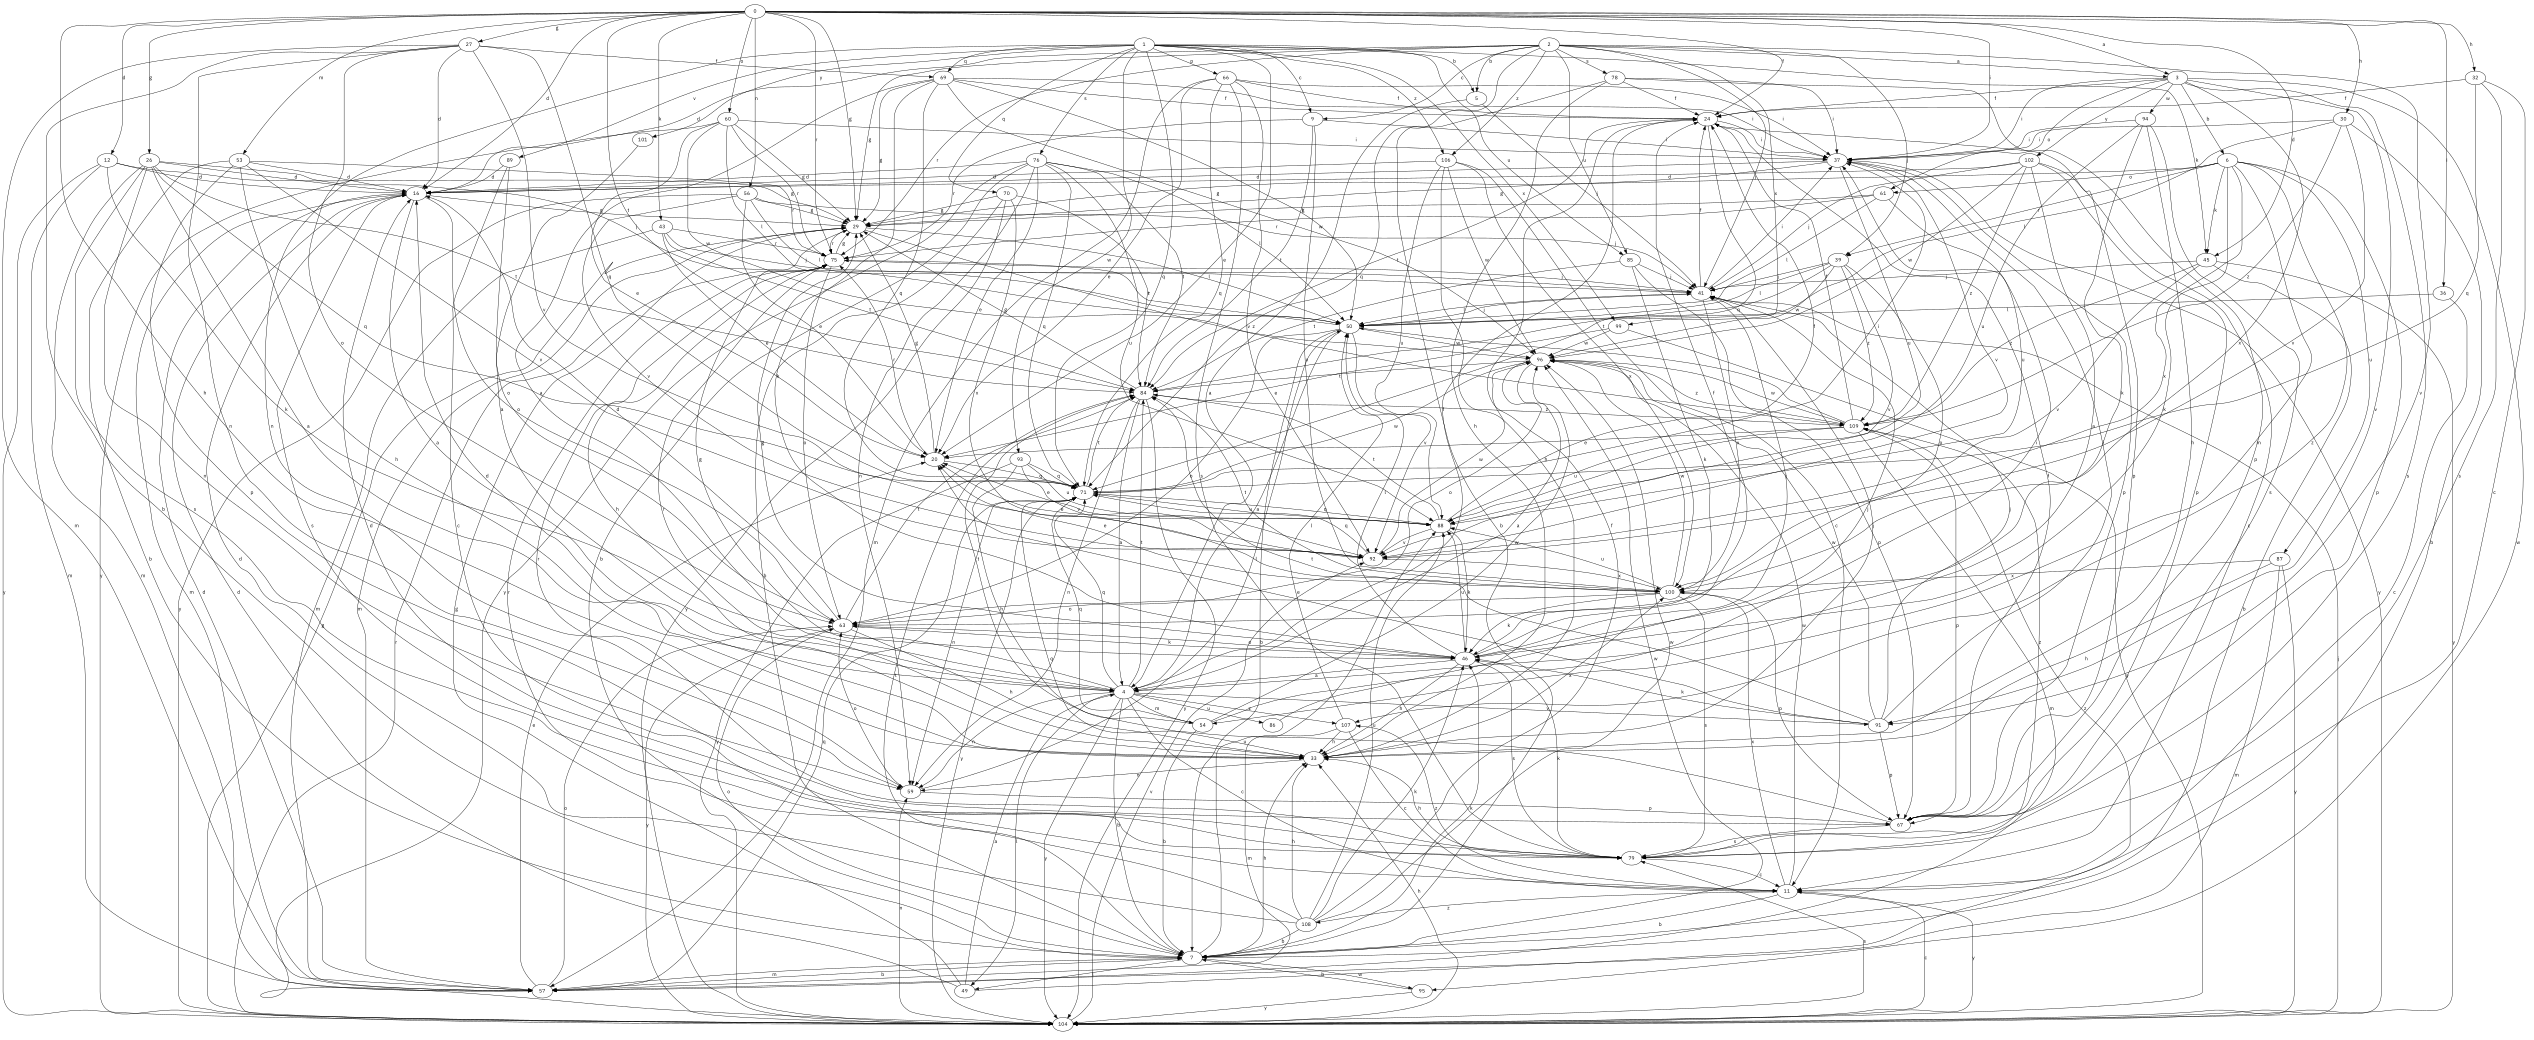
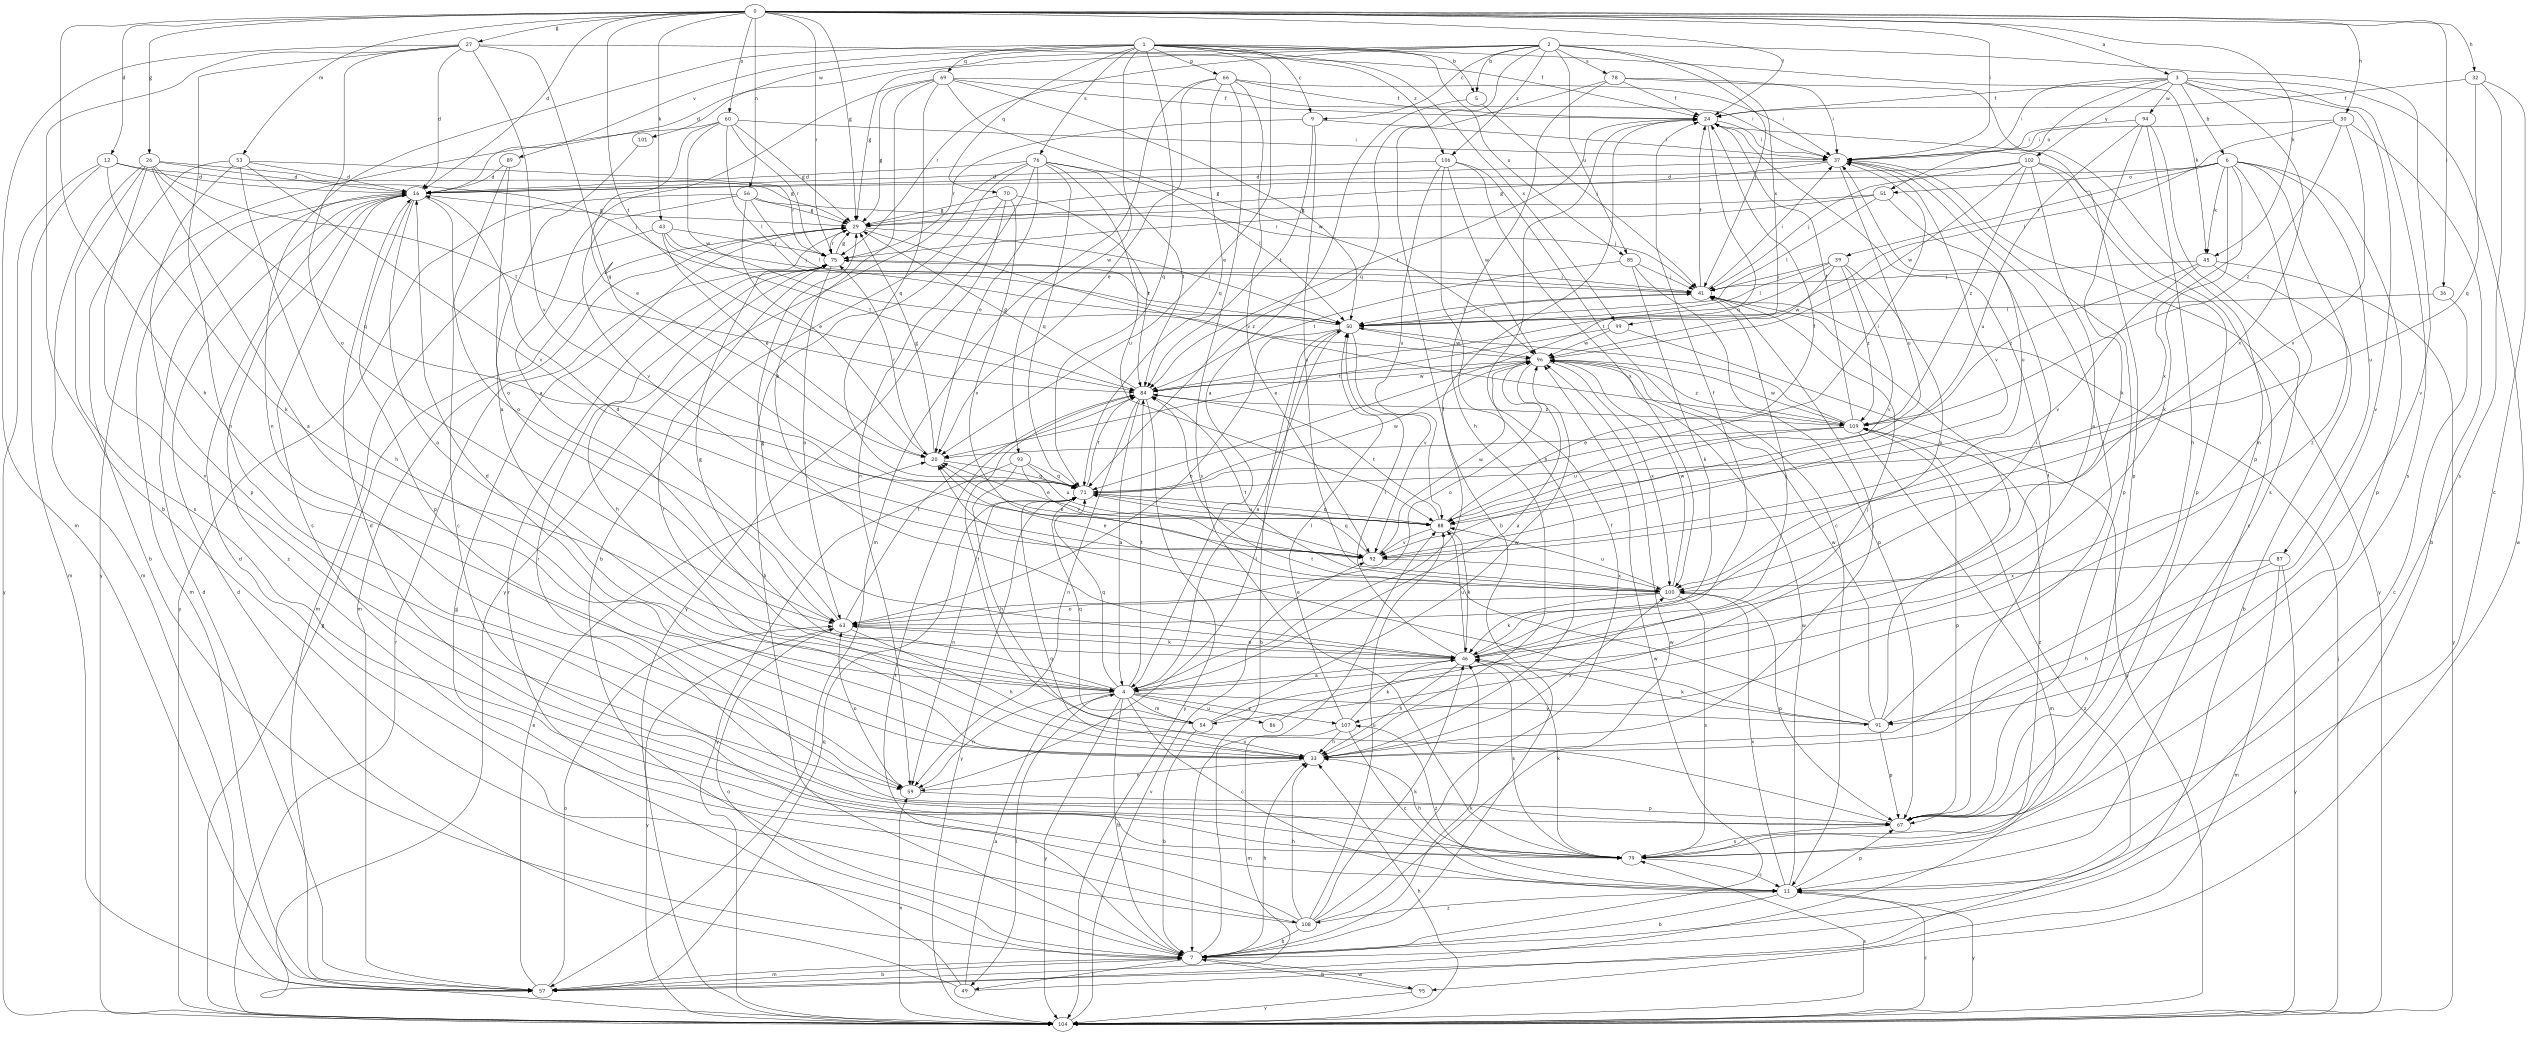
(1795, 53) -> none
(1862, 58) -> none
(704, 63) -> (967, 50)
(821, 78) -> (821, 78)
(2294, 140) -> (2294, 140)
(1883, 194) -> (1883, 194)
none -> (1331, 381)
(1738, 453) -> (1638, 447)
none -> (1398, 678)
none -> (538, 750)
none -> (857, 781)
none -> (1843, 861)
